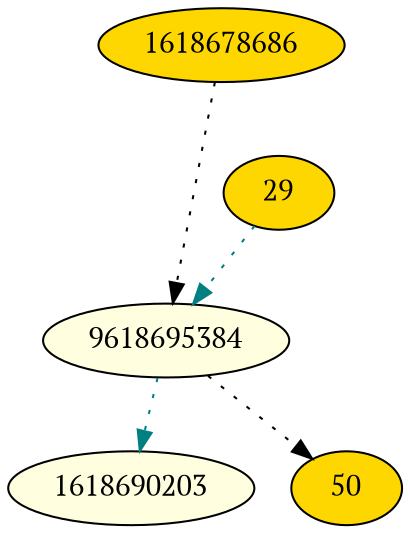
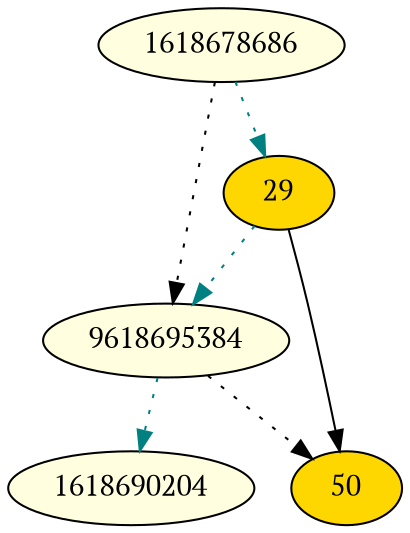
(222, 45) -> (222, 45)
none -> (247, 110)
none -> (314, 330)
(131, 488) -> (131, 488)
